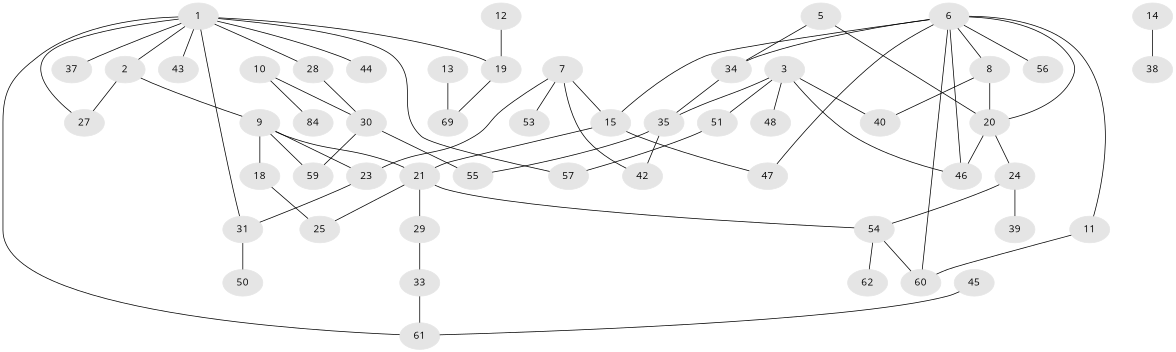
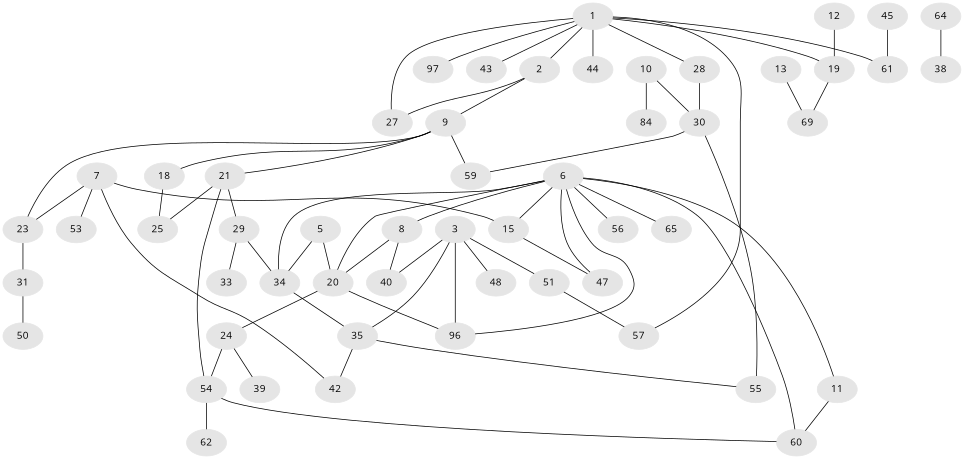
(1153, 16) -> (941, 16)
(72, 70) -> (433, 70)
(219, 123) -> none
(513, 146) -> none
(962, 176) -> (455, 336)
none -> (671, 229)
none -> (259, 256)
(420, 310) -> none
